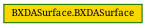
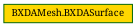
(73, 14) -> (68, 14)
